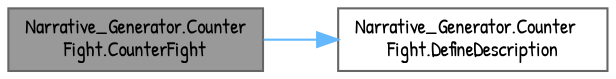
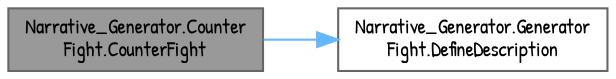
(473, 40) -> (473, 40)
